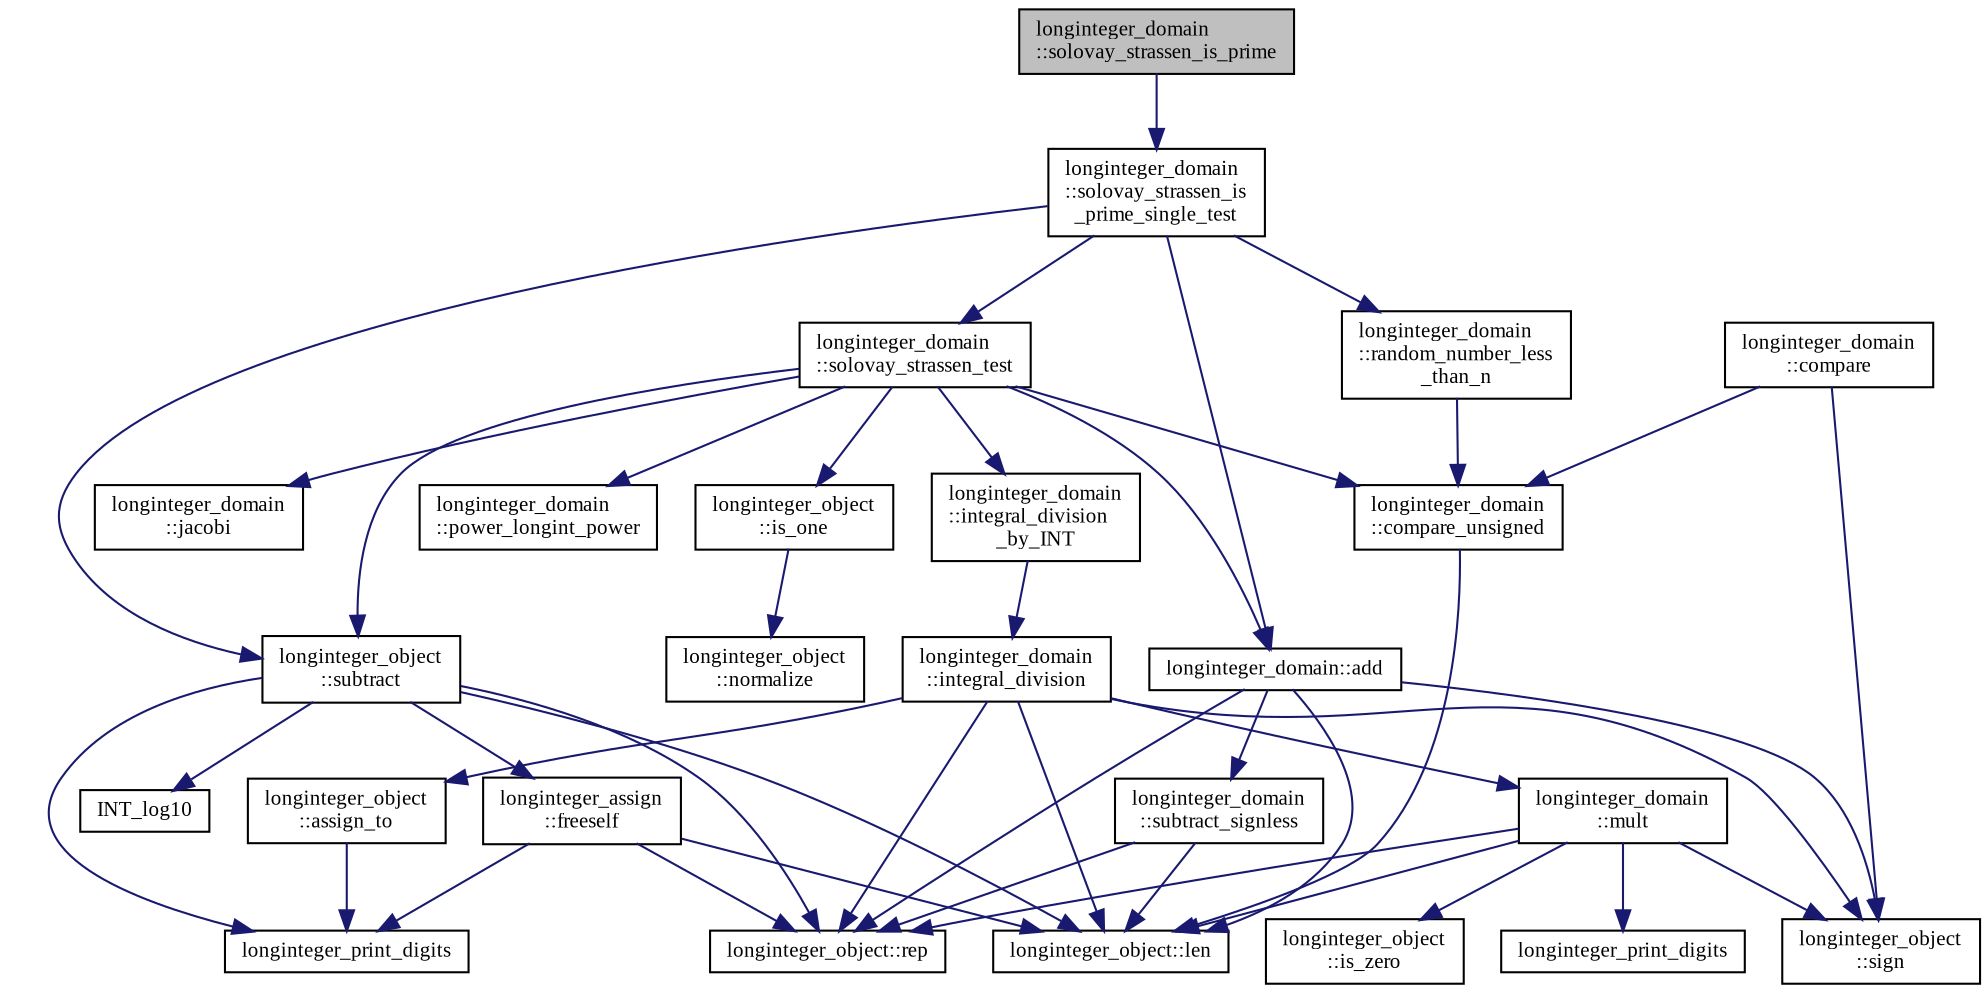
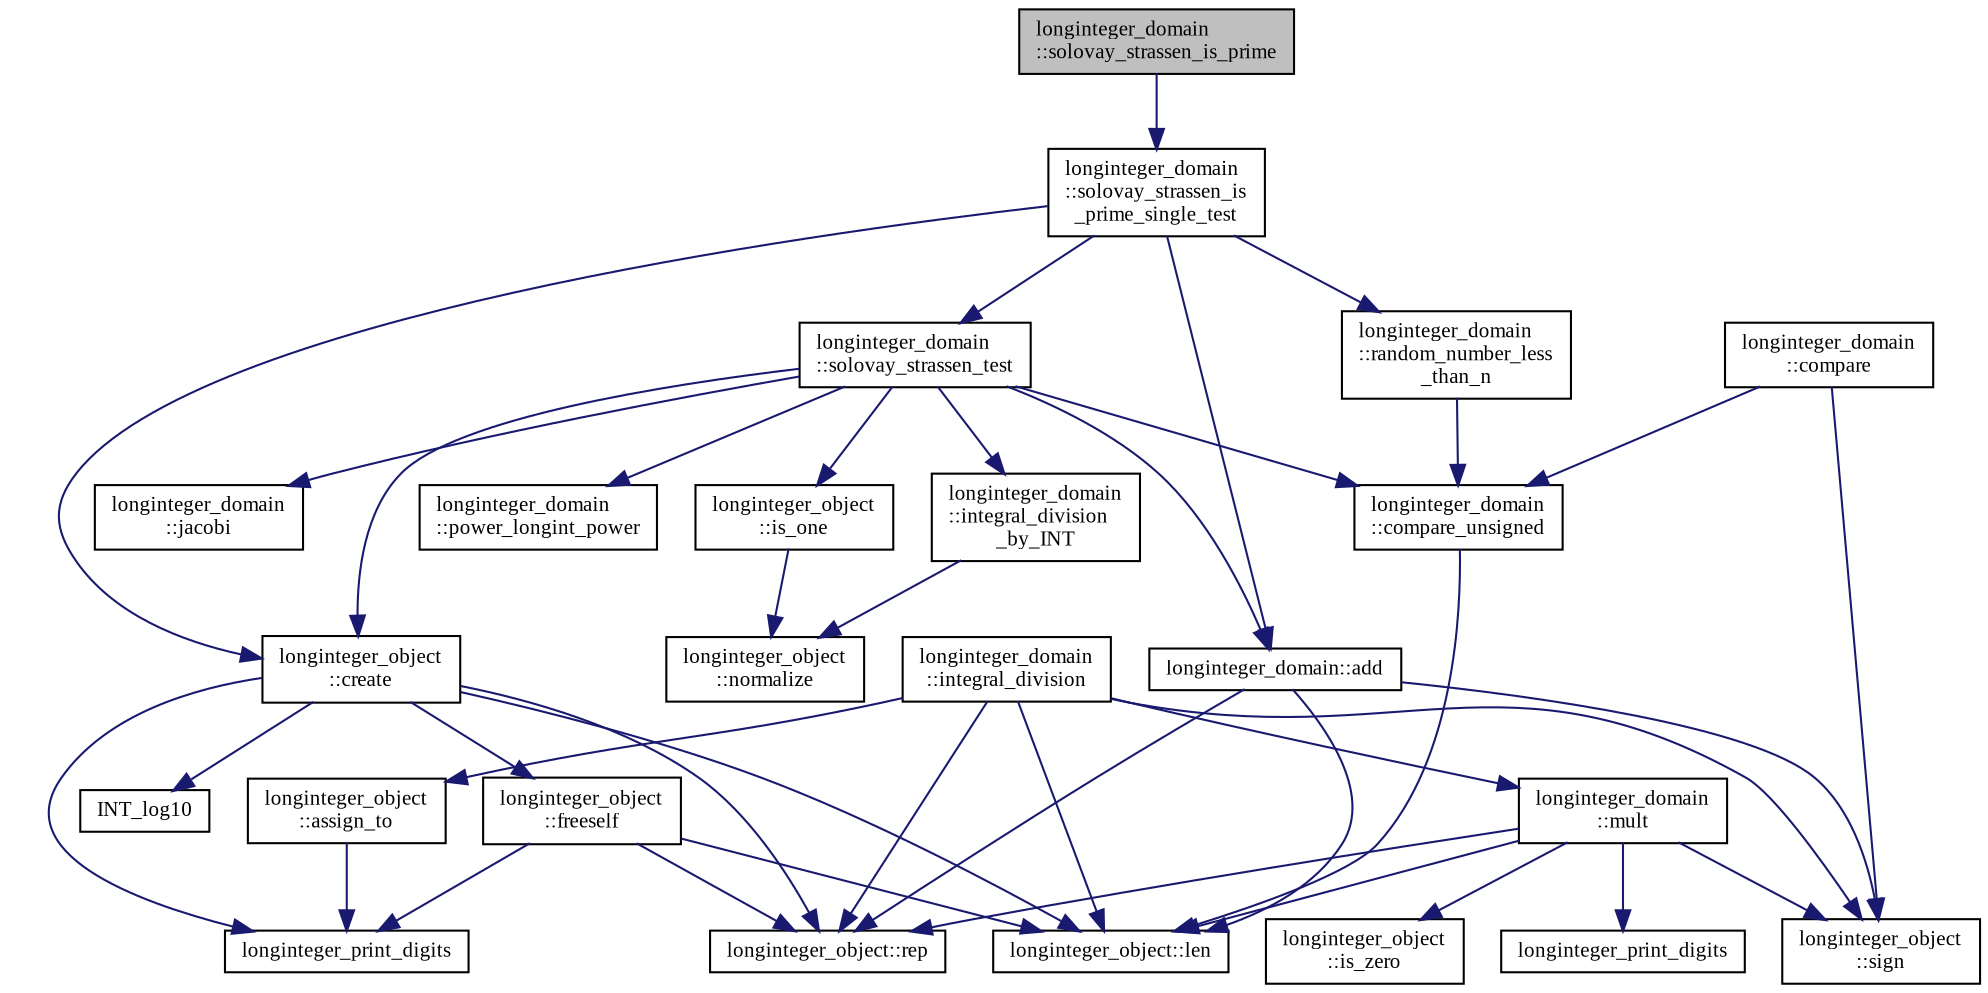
(1022, 589) -> (899, 594)
(361, 669) -> (361, 669)
(582, 811) -> (582, 811)
(1219, 811) -> none
